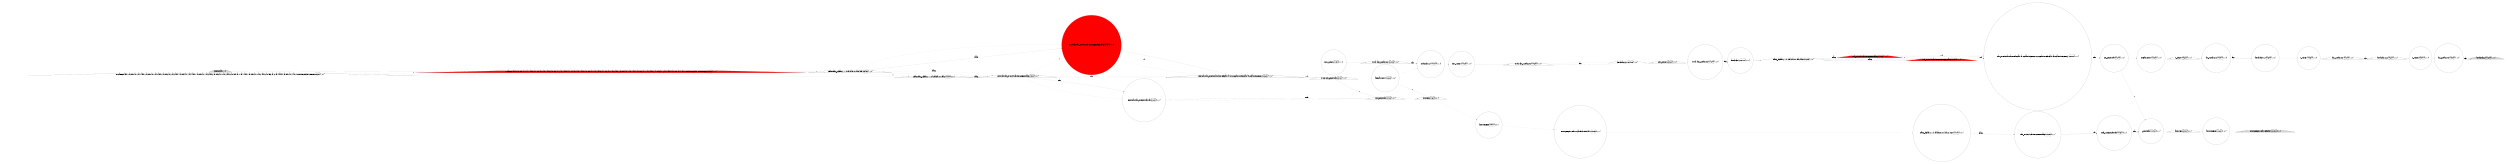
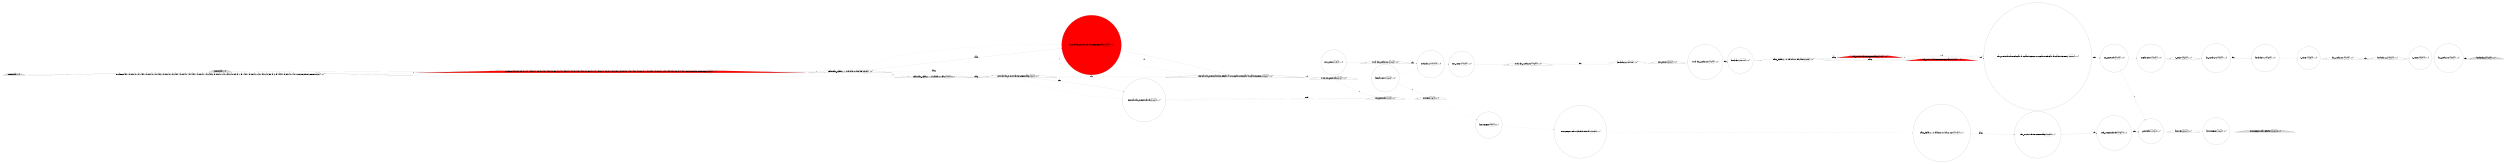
none -> (14, 75)
